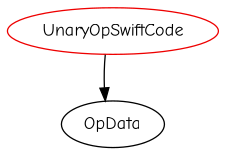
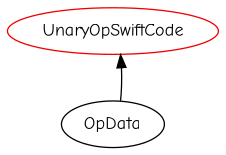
(104, 71) -> (122, 84)
